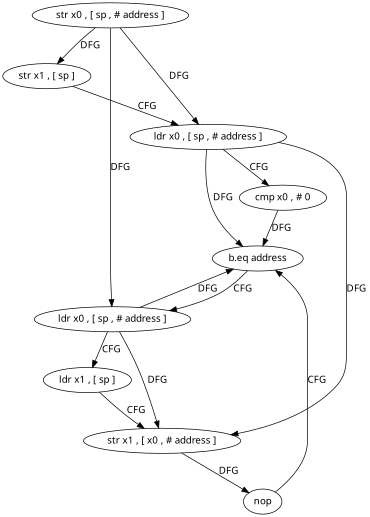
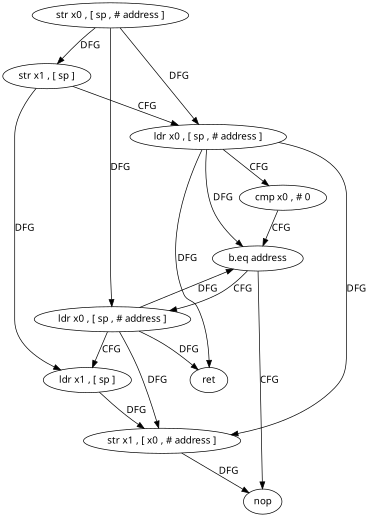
(282, 228) -> (282, 228)
none -> (15, 234)
none -> (209, 380)
(307, 385) -> (260, 377)
(137, 410) -> (137, 410)
